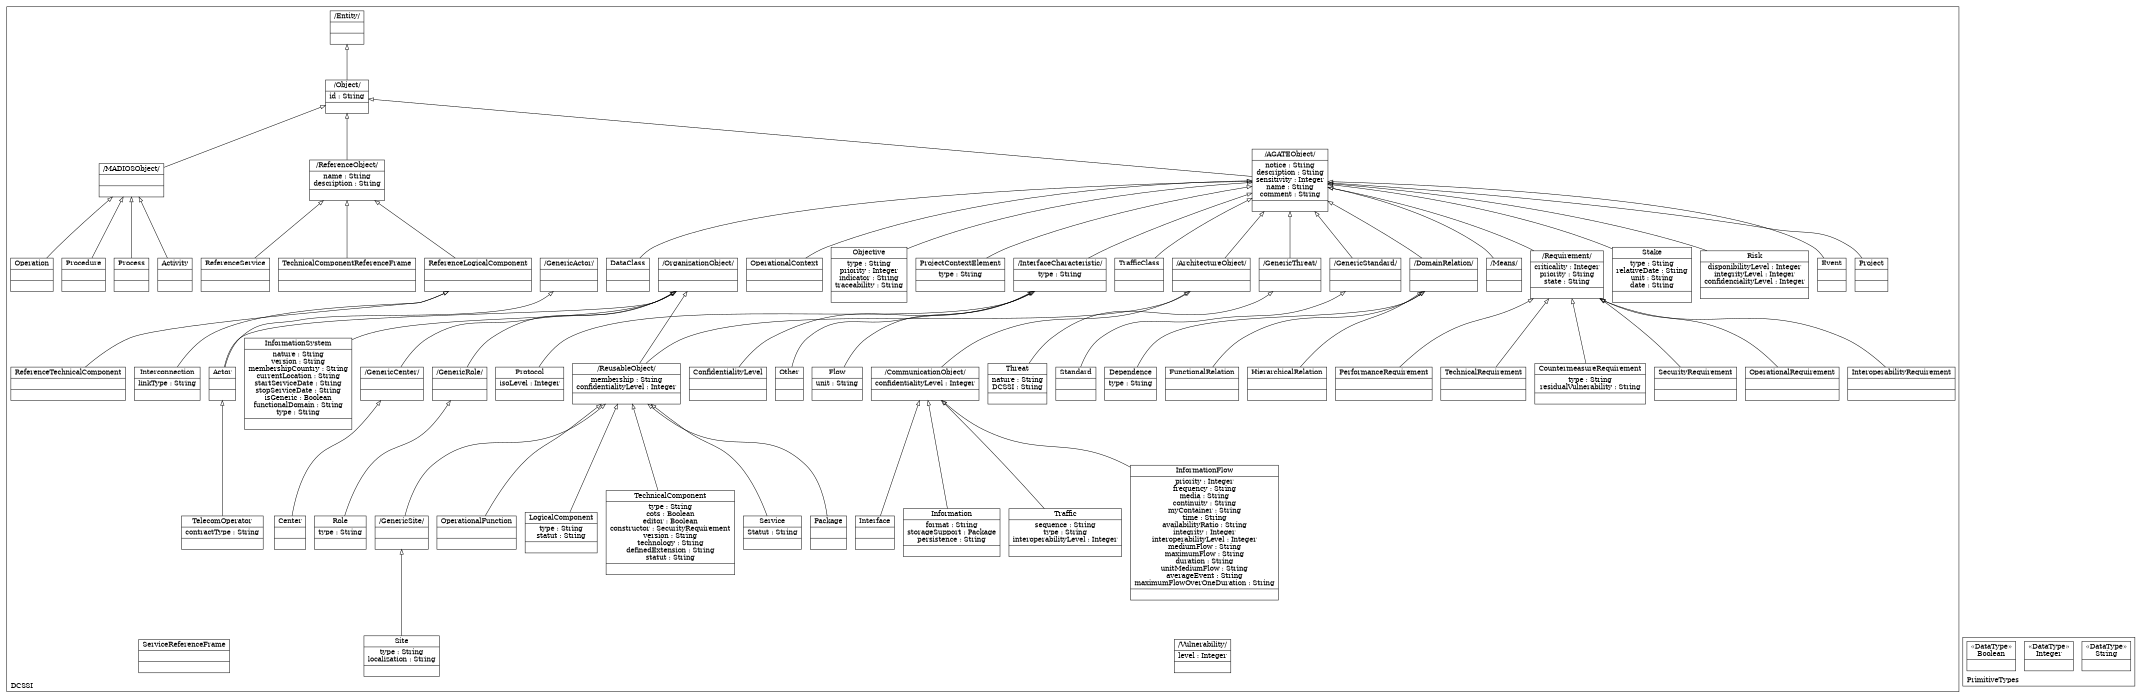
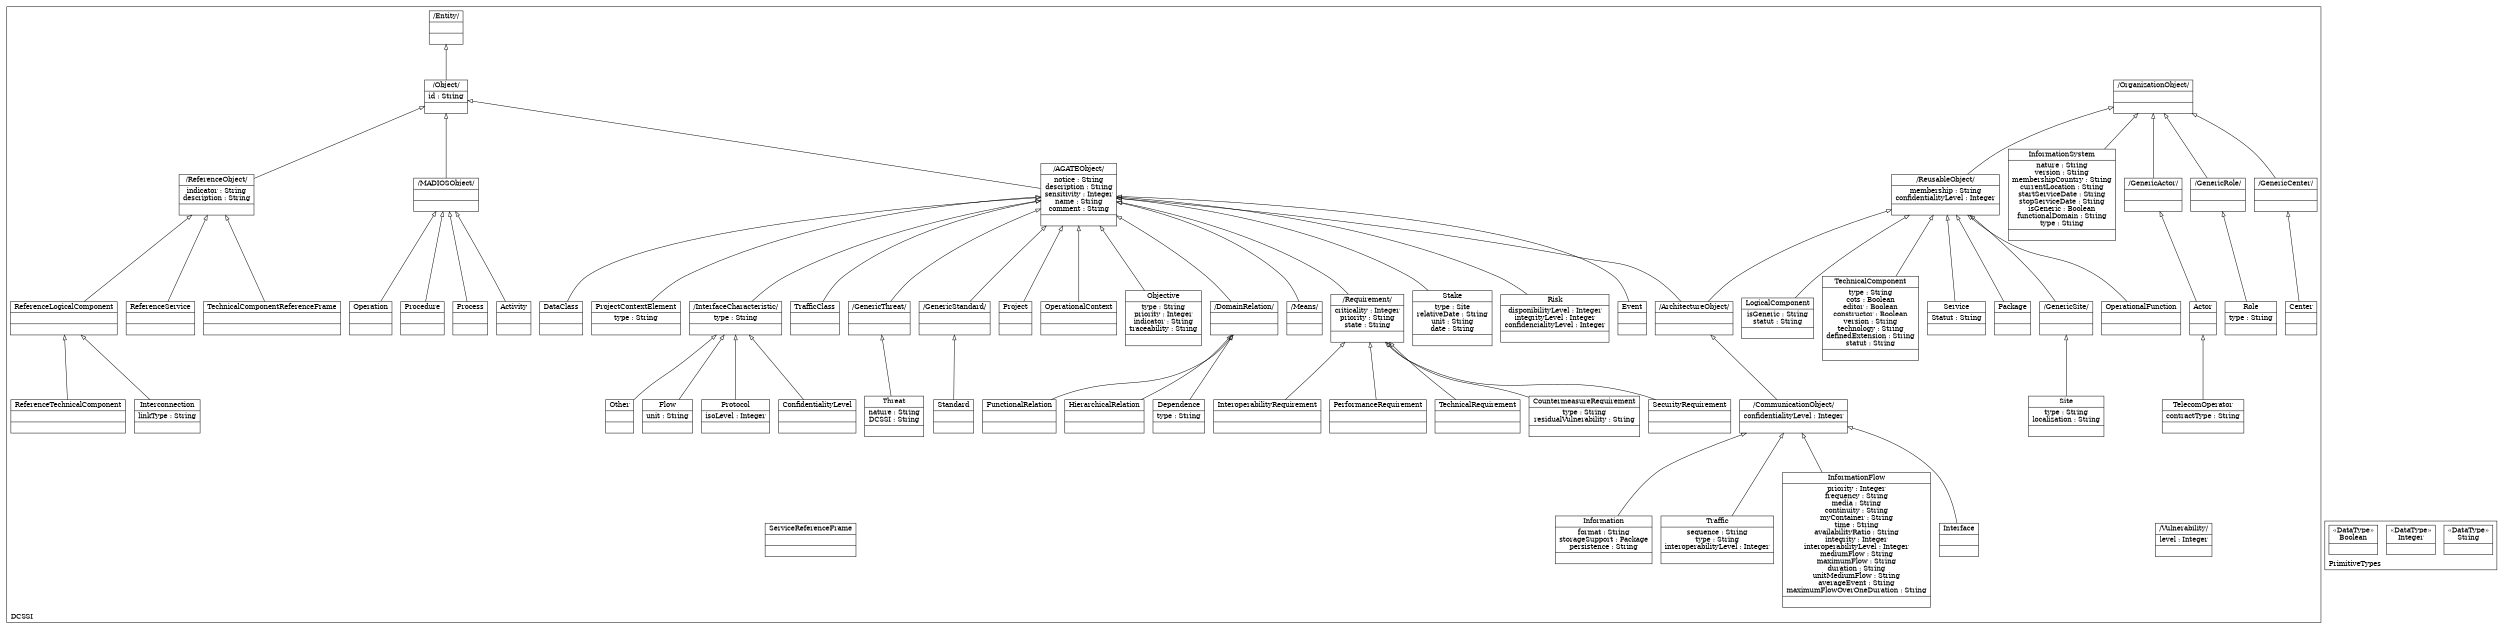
(347, 176) -> (217, 191)
(1652, 264) -> (1452, 307)
(369, 319) -> (2153, 148)
(885, 319) -> (1792, 247)
(1792, 384) -> none
(561, 529) -> (1778, 314)
(670, 529) -> (1870, 314)
